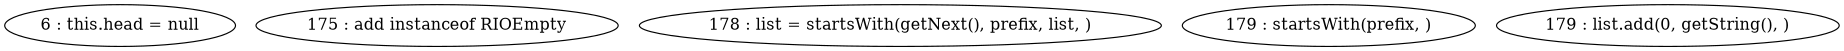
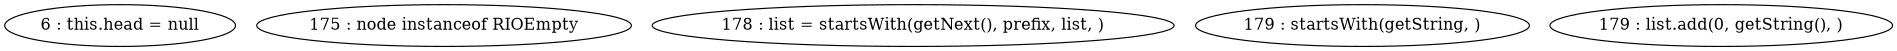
(437, 26) -> (444, 26)
(1329, 26) -> (1362, 26)
